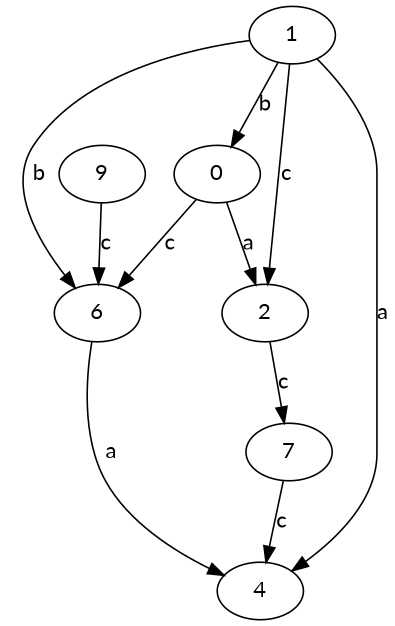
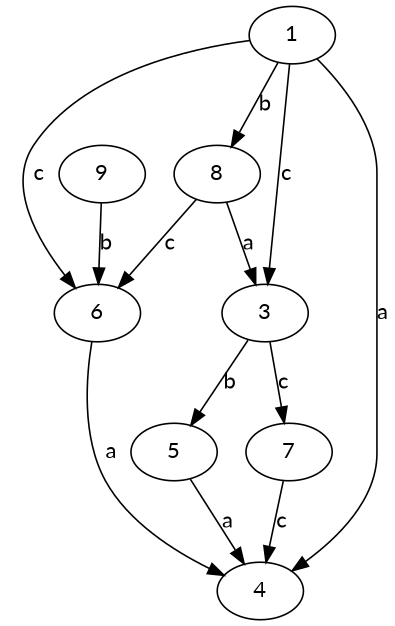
(39, 174) -> (39, 174)
(217, 174) -> (217, 174)
(106, 244) -> (106, 244)
(265, 313) -> (265, 313)
none -> (174, 452)
